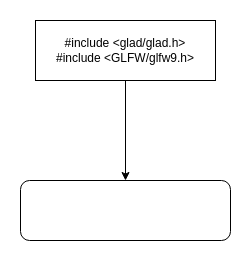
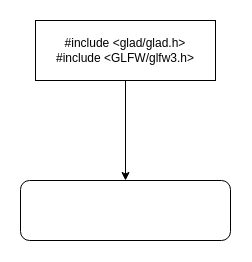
(126, 51) -> (126, 51)
